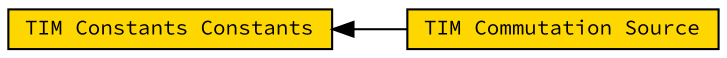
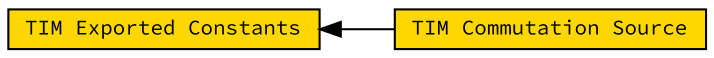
(170, 29) -> (164, 29)
